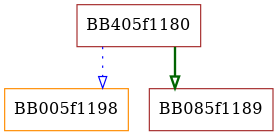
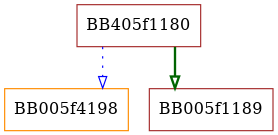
(66, 110) -> (66, 110)
(211, 110) -> (211, 110)
